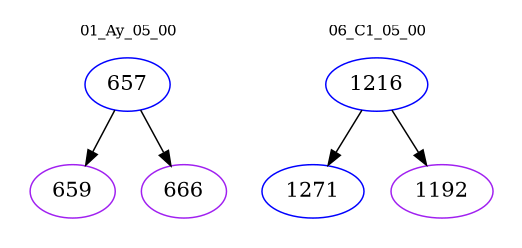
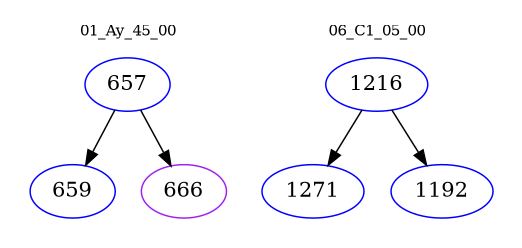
(128, 32) -> (128, 32)
(73, 191) -> (73, 191)
(442, 191) -> (442, 191)
